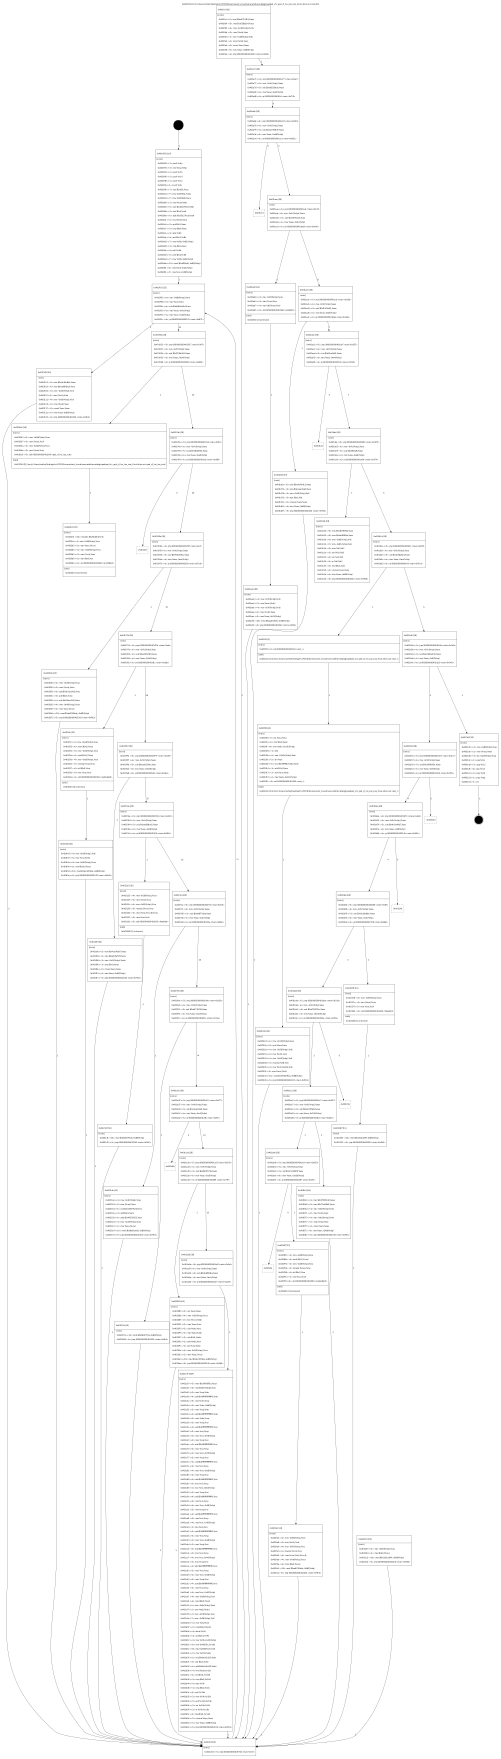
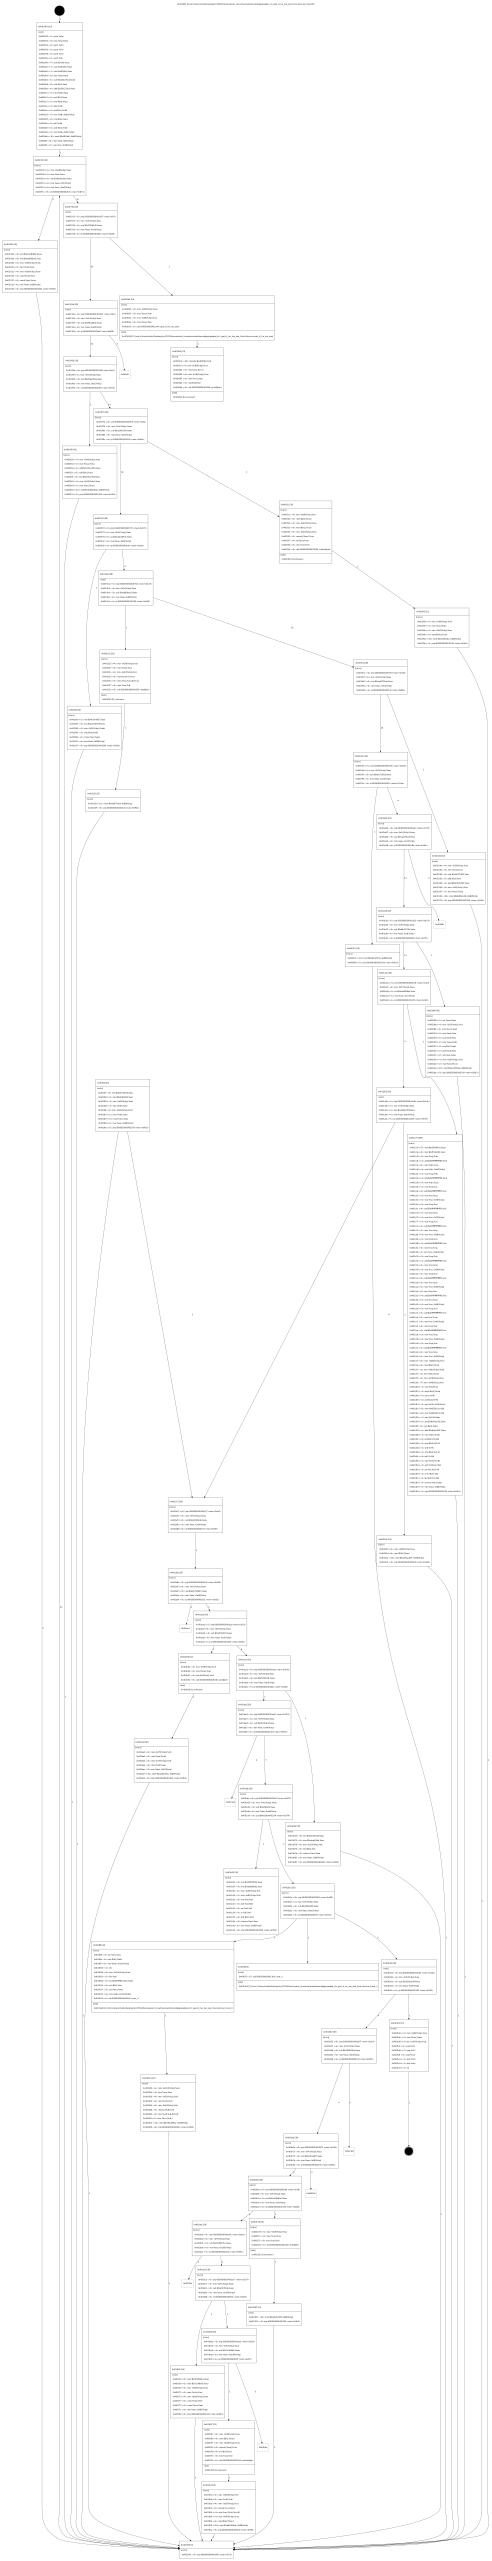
(328, 693) -> (269, 1938)
none -> (404, 1105)
